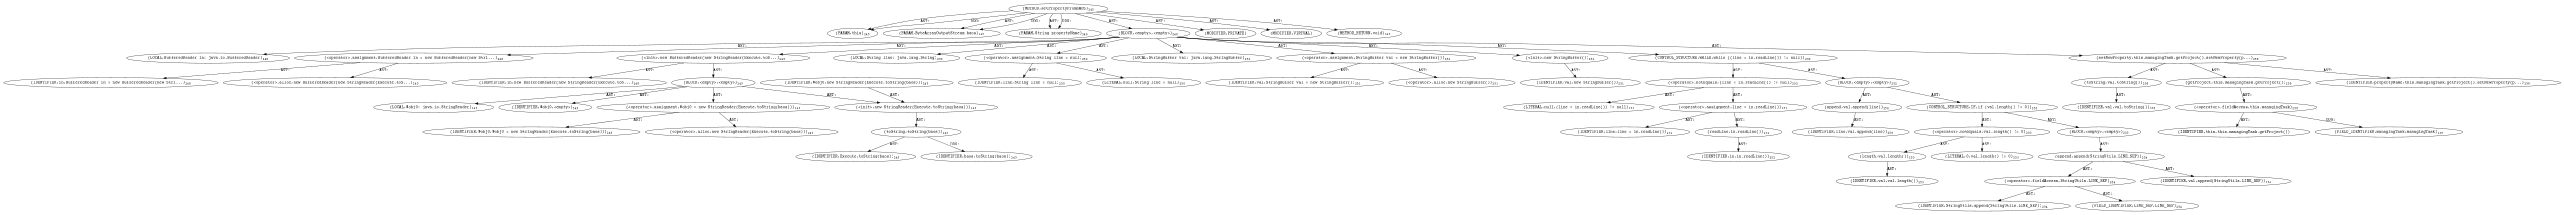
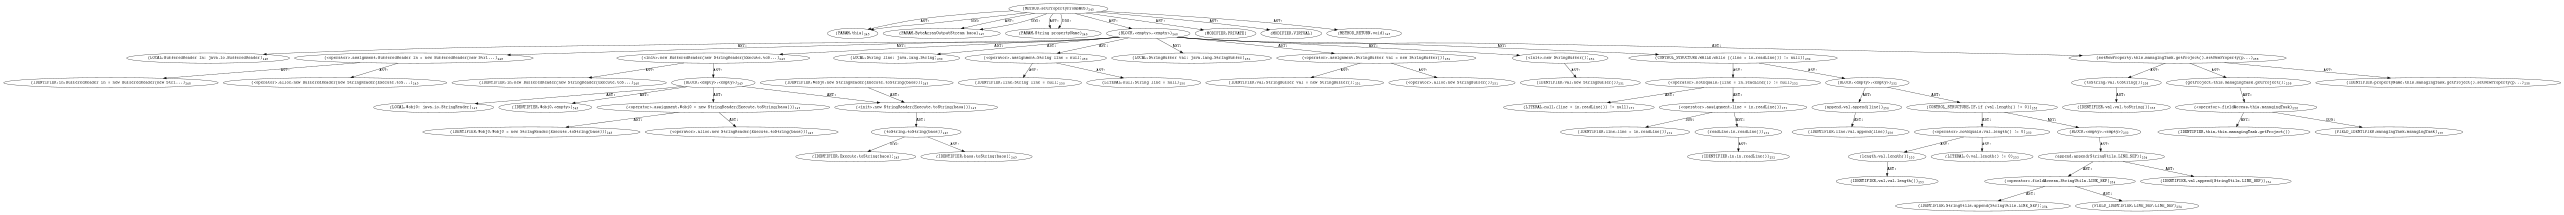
(1691, 120) -> (1691, 120)
(896, 144) -> (896, 144)
(956, 144) -> (956, 144)
